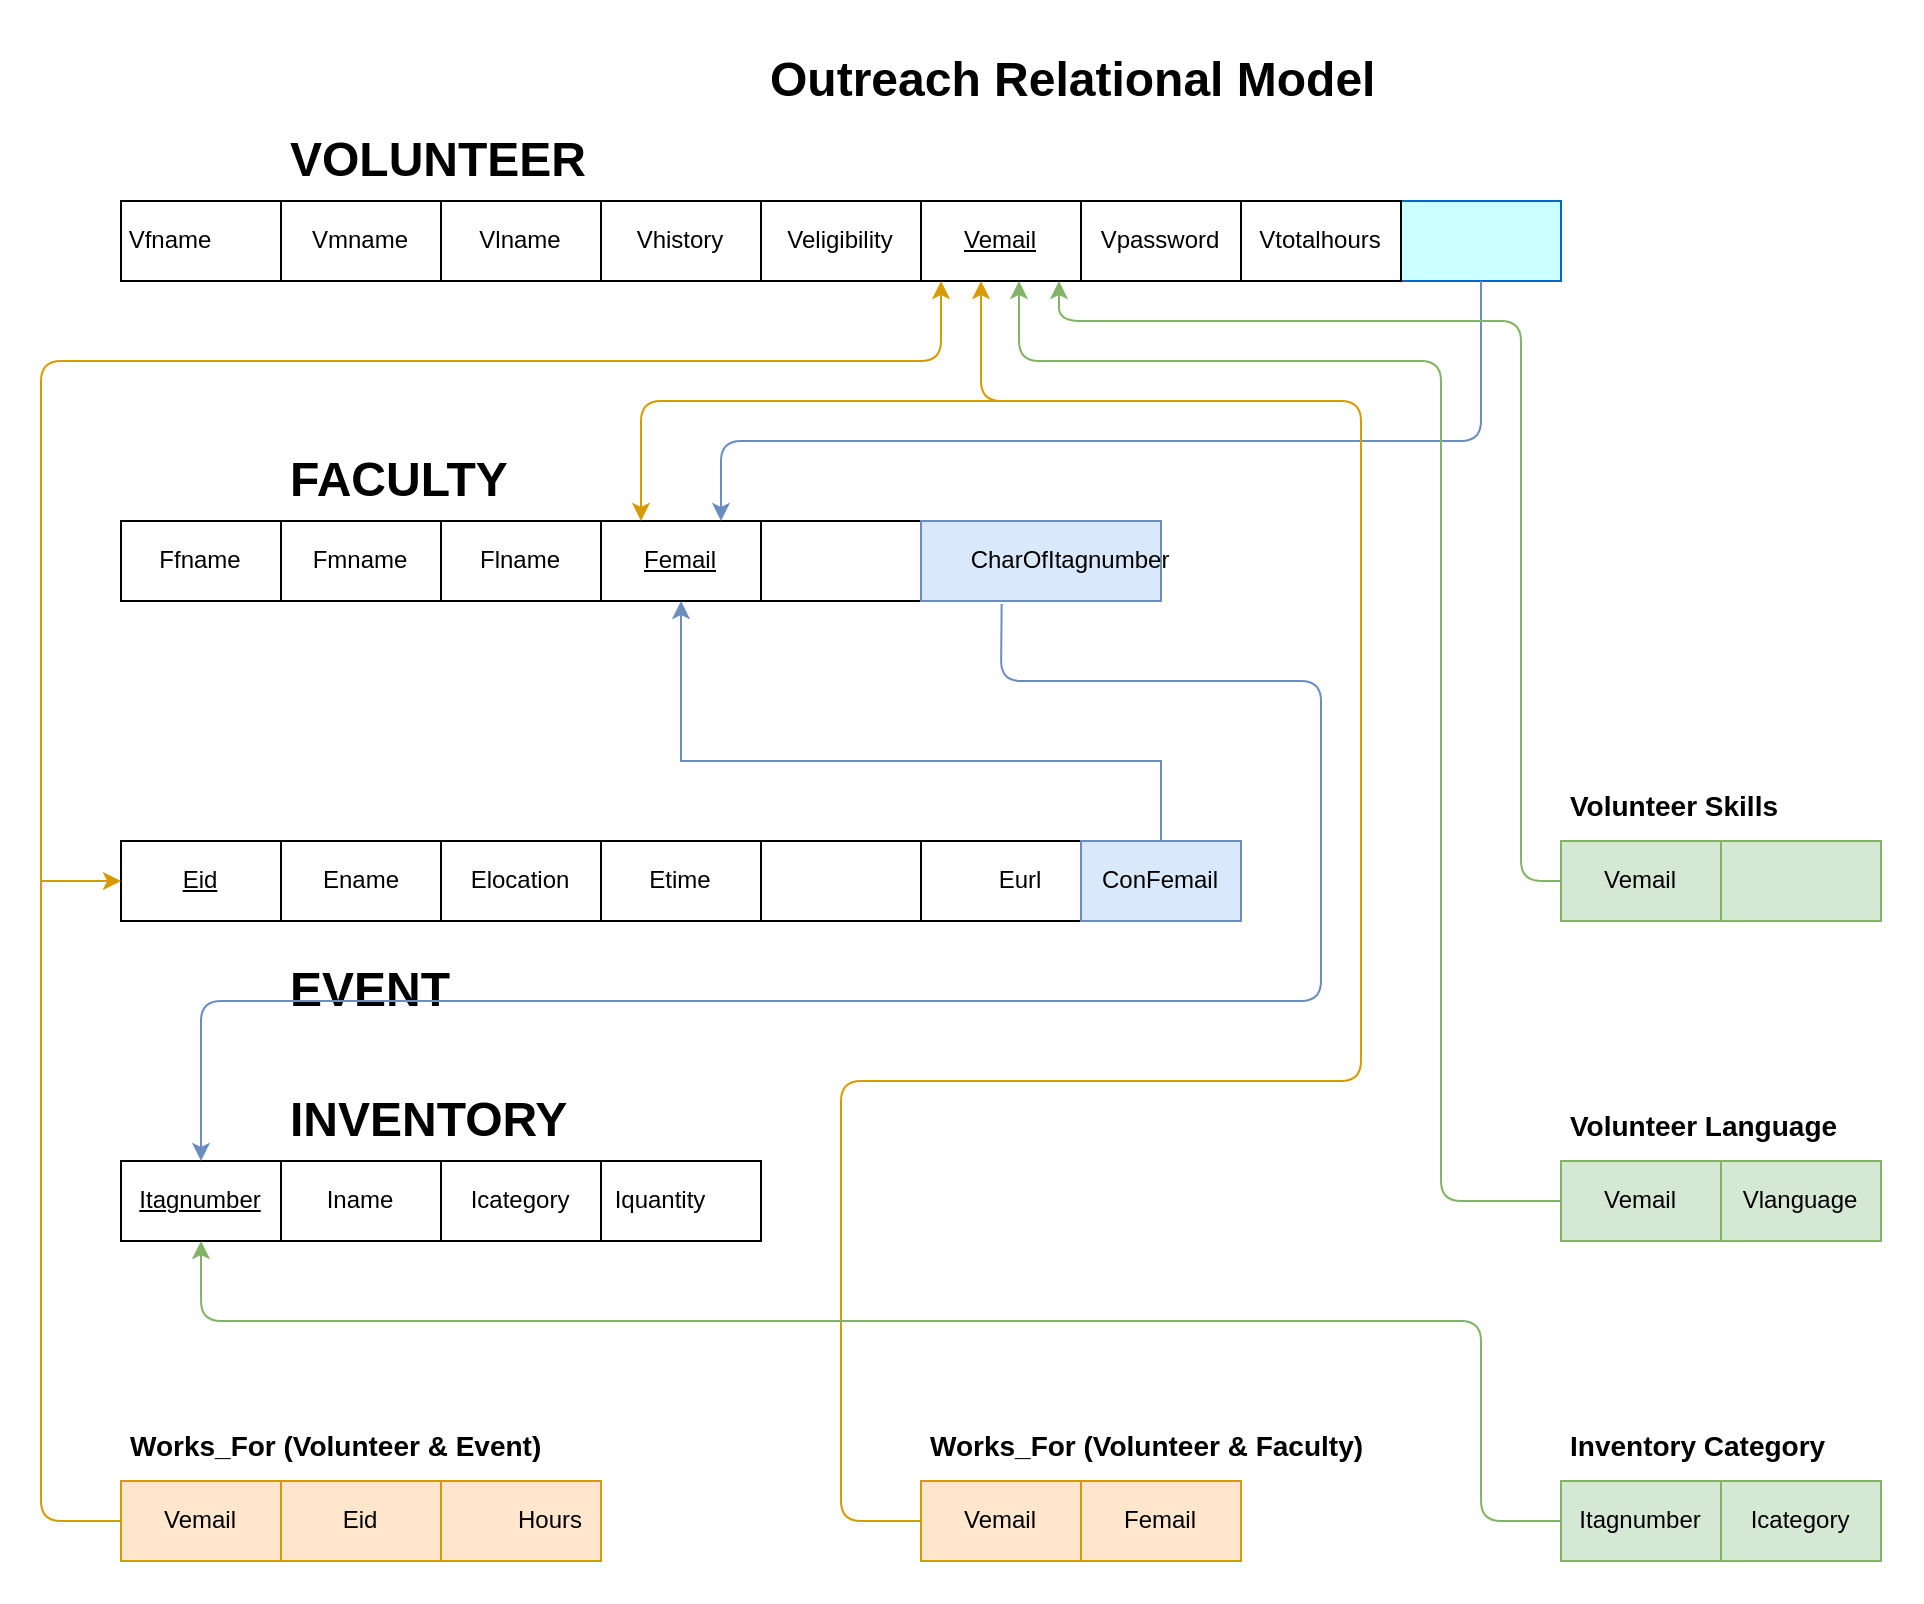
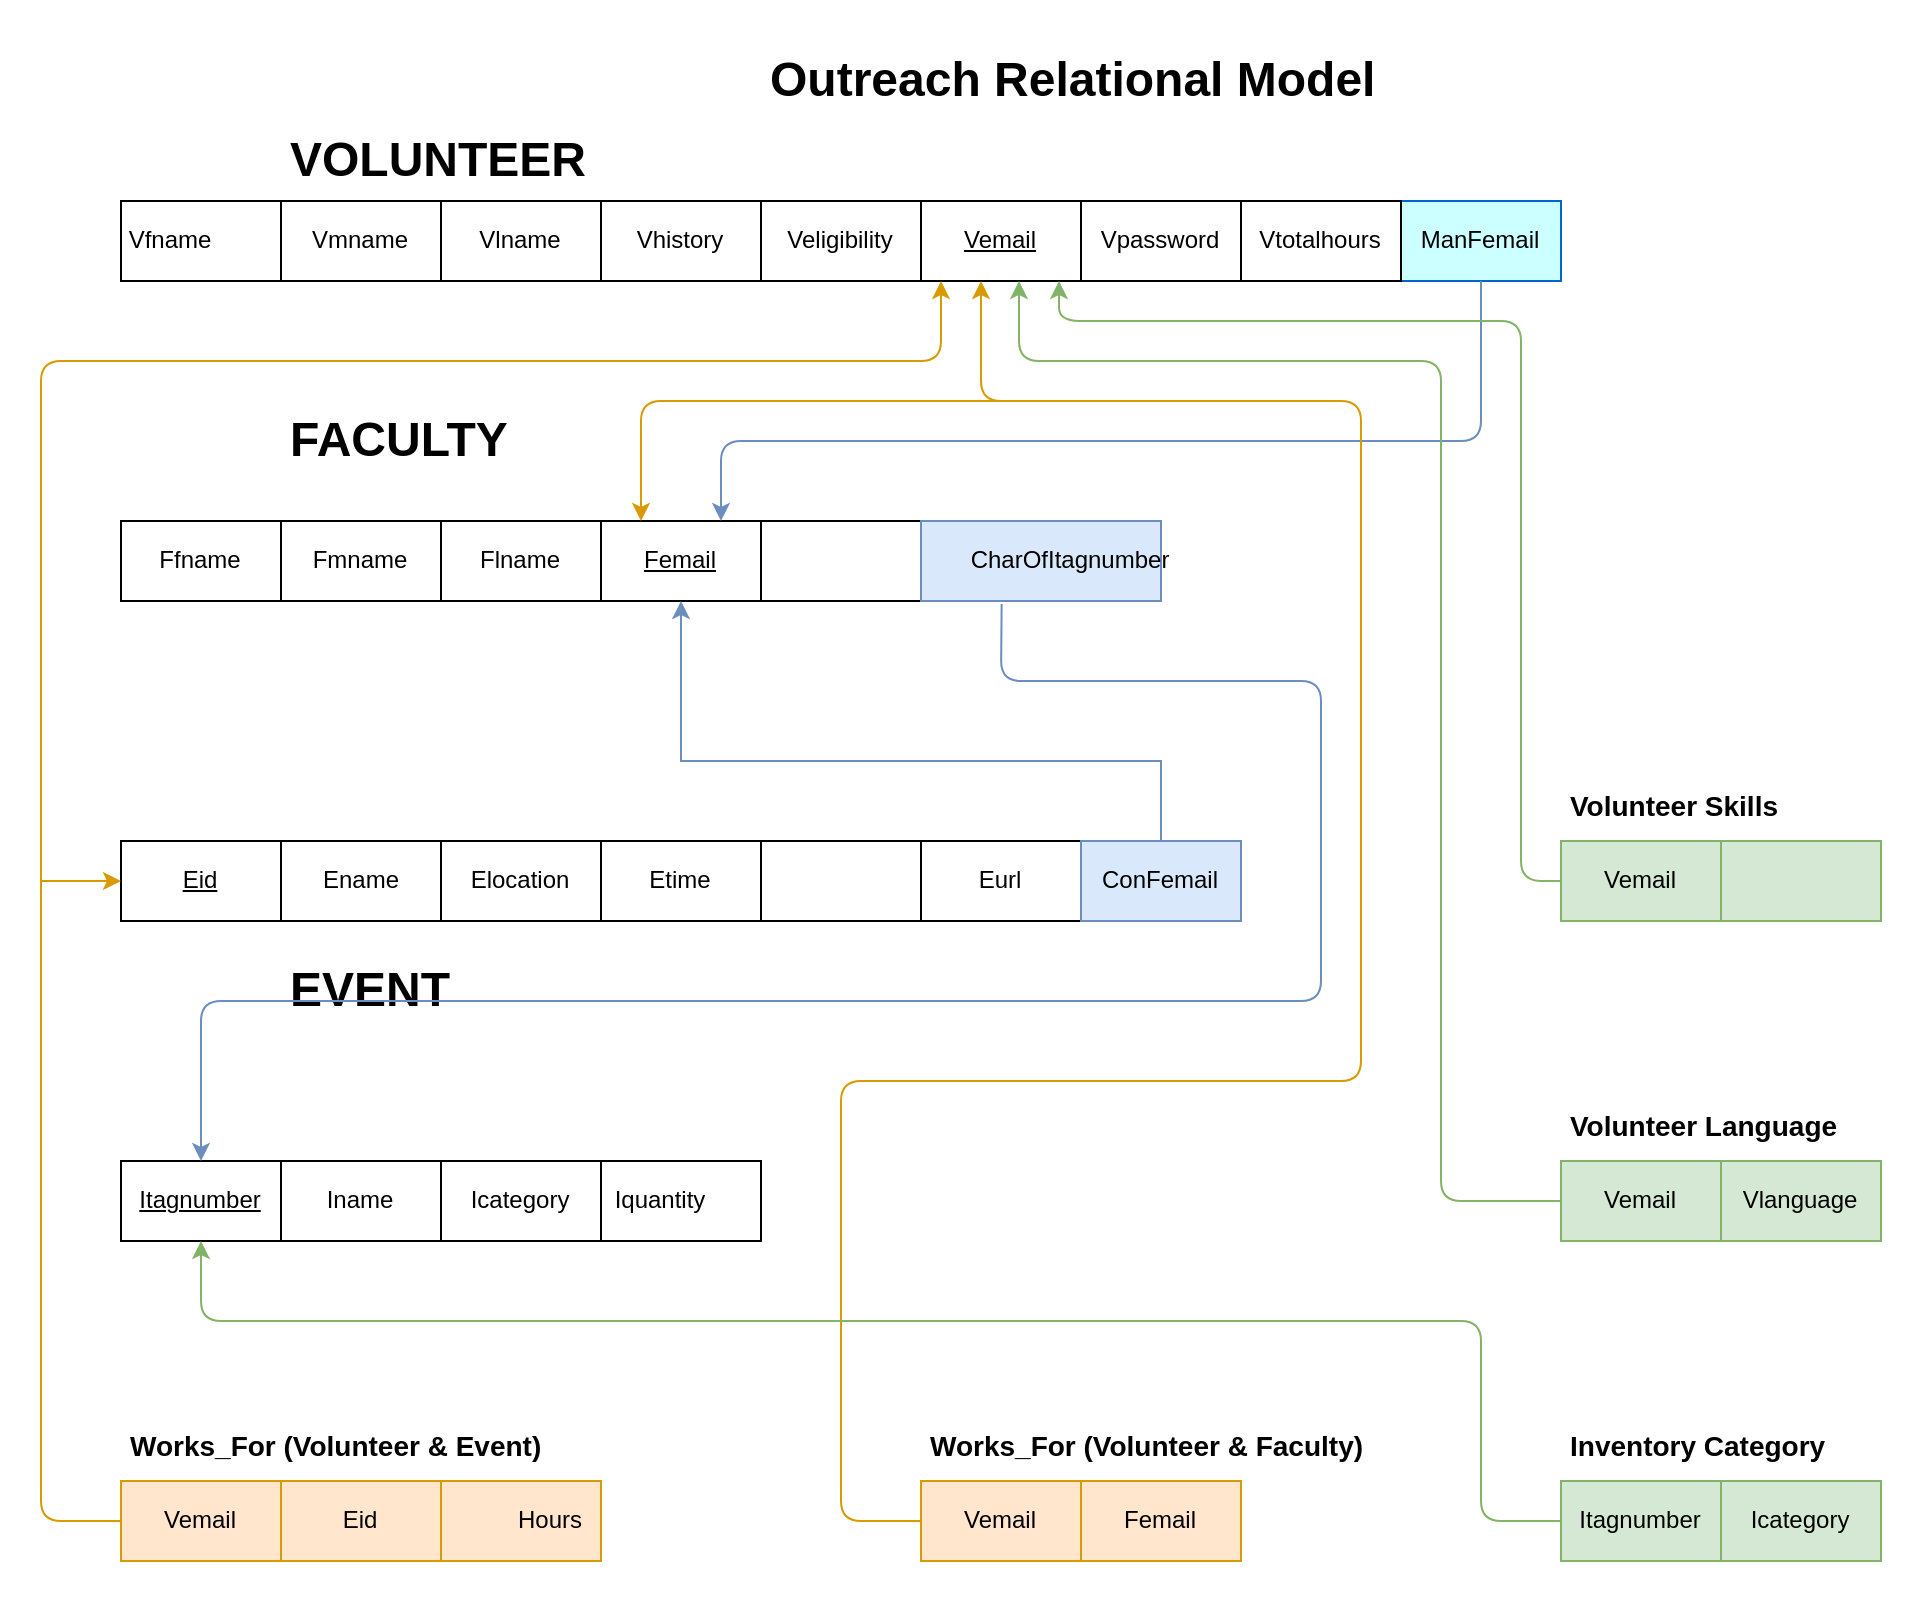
none -> (1481, 241)
(411, 481) -> (411, 441)
(1021, 881) -> (1001, 881)
(441, 1121) -> none
